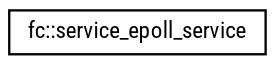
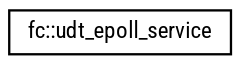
(137, 32) -> (120, 32)
